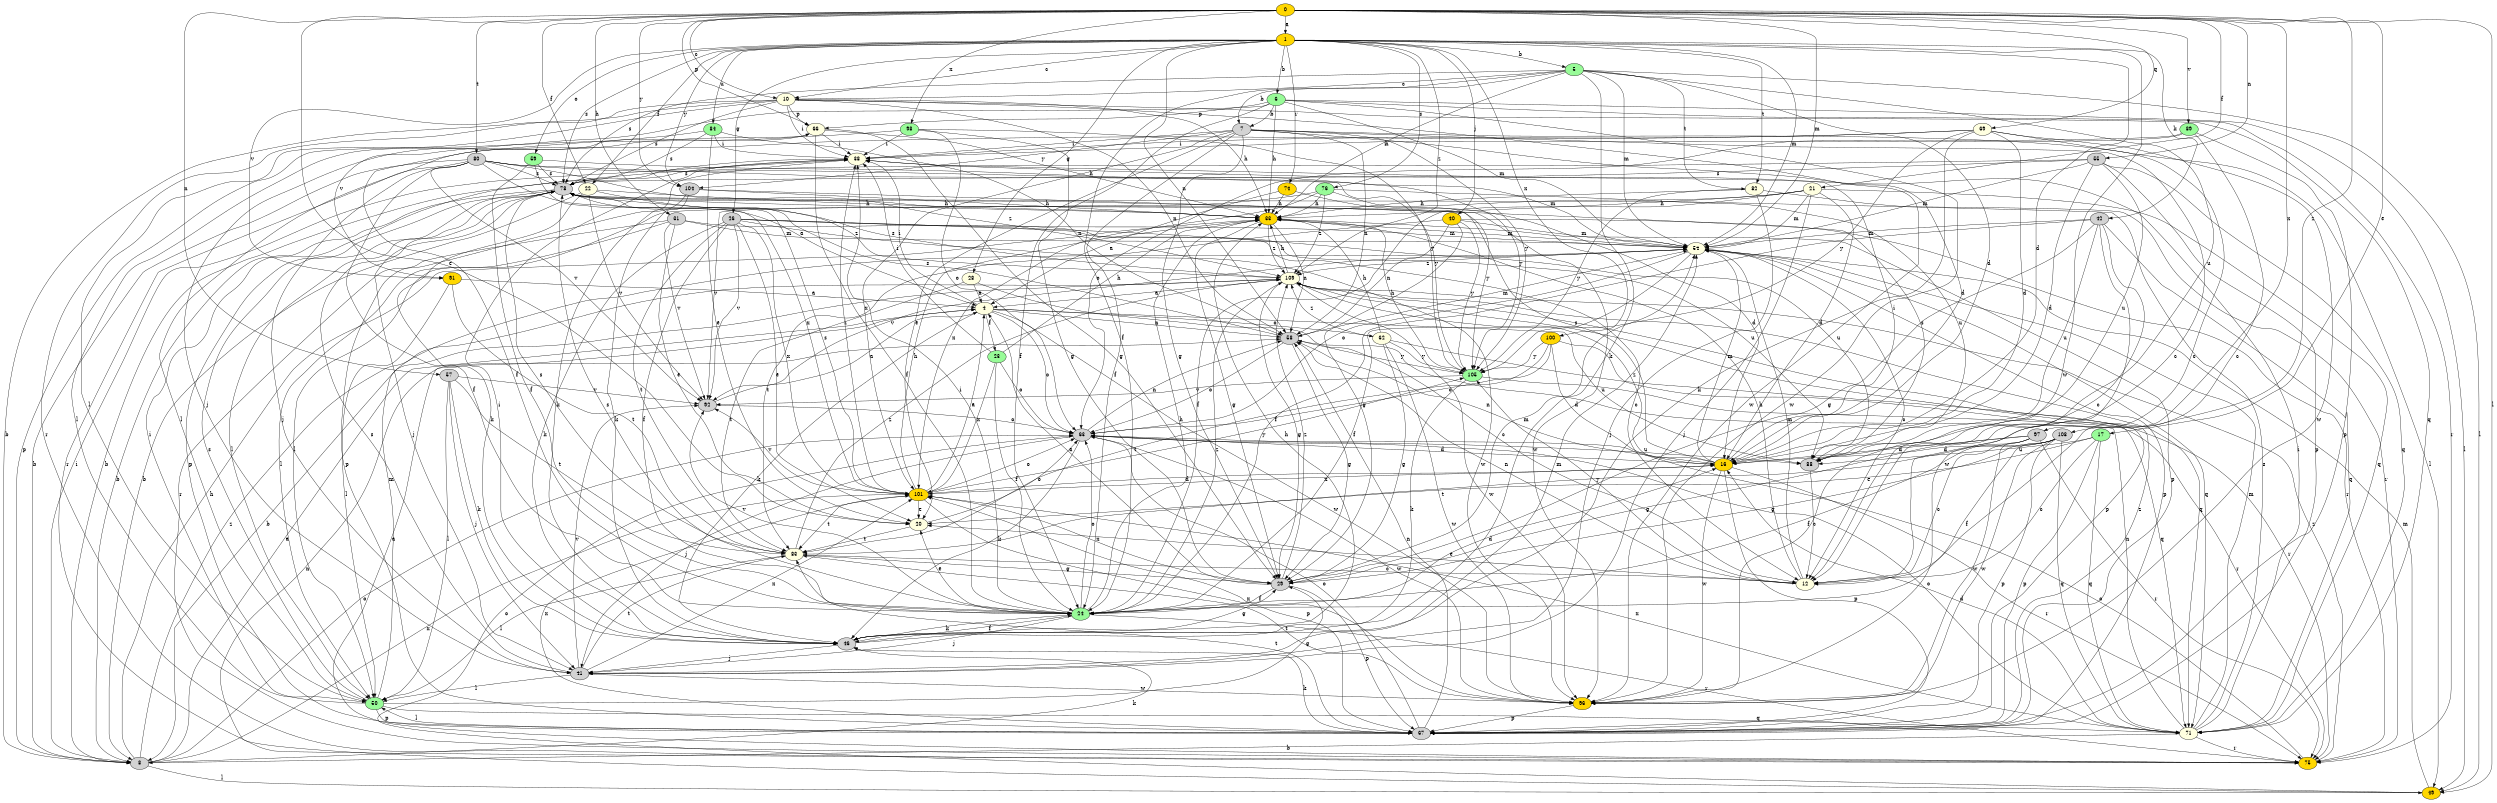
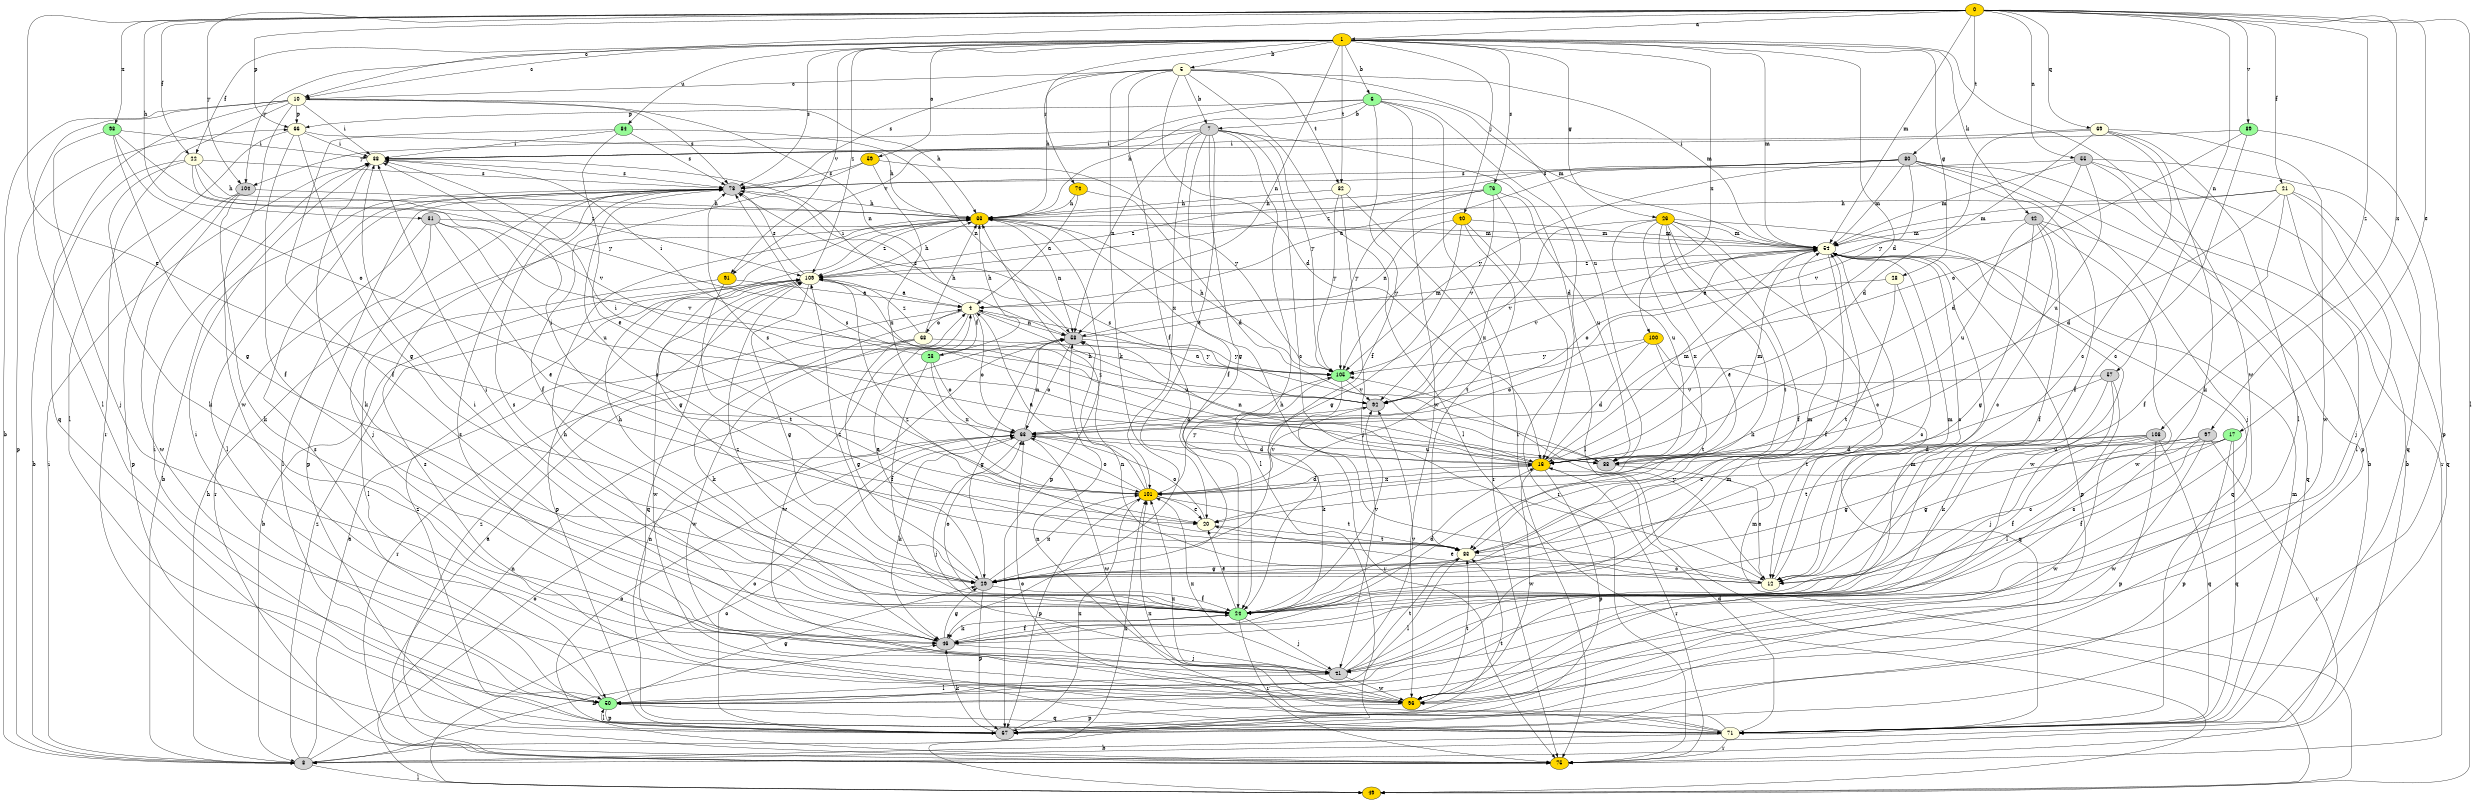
(1574, 70) -> (1182, 70)
(533, 159) -> (870, 159)
none -> (461, 175)
(732, 219) -> (1665, 219)
(1382, 338) -> (923, 338)
none -> (1739, 394)
